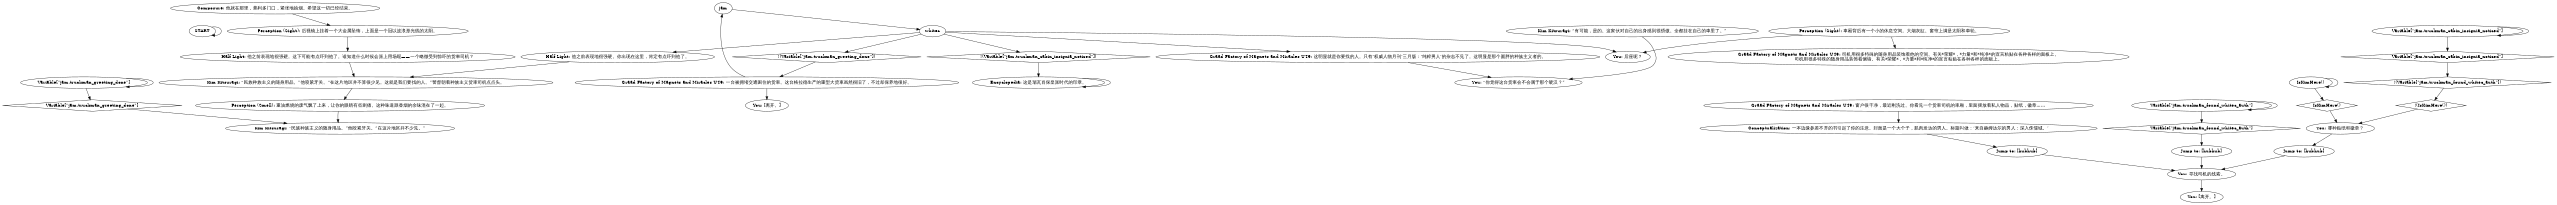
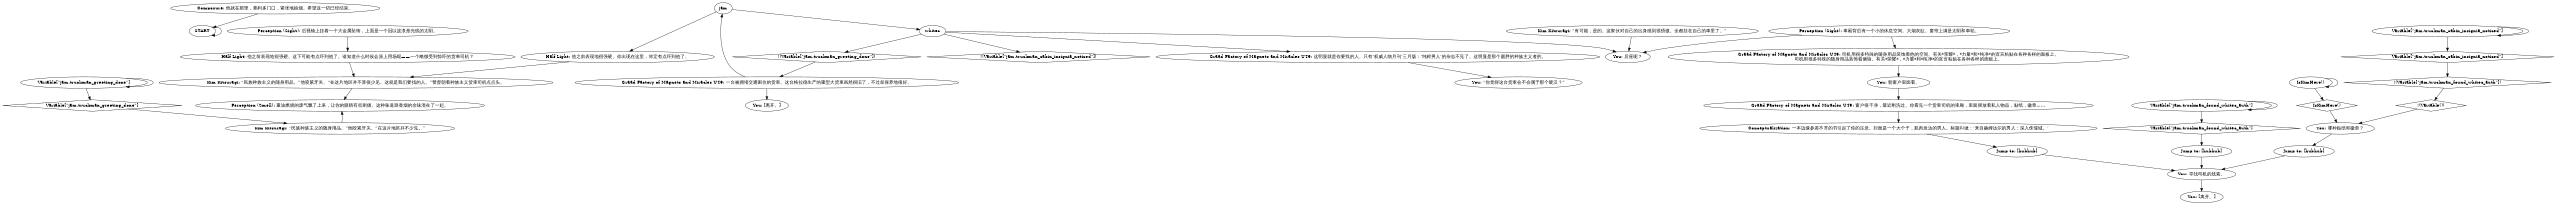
(310, 19) -> (237, 20)
(798, 42) -> (674, 31)
(1630, 72) -> (1630, 42)
(1039, 83) -> none
none -> (1899, 83)
(2431, 106) -> (2431, 106)
(338, 115) -> (342, 119)
